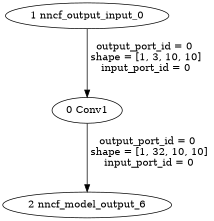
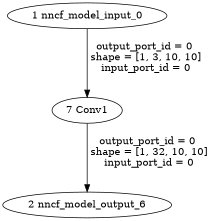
(87, 16) -> (87, 16)
(87, 110) -> (87, 110)
